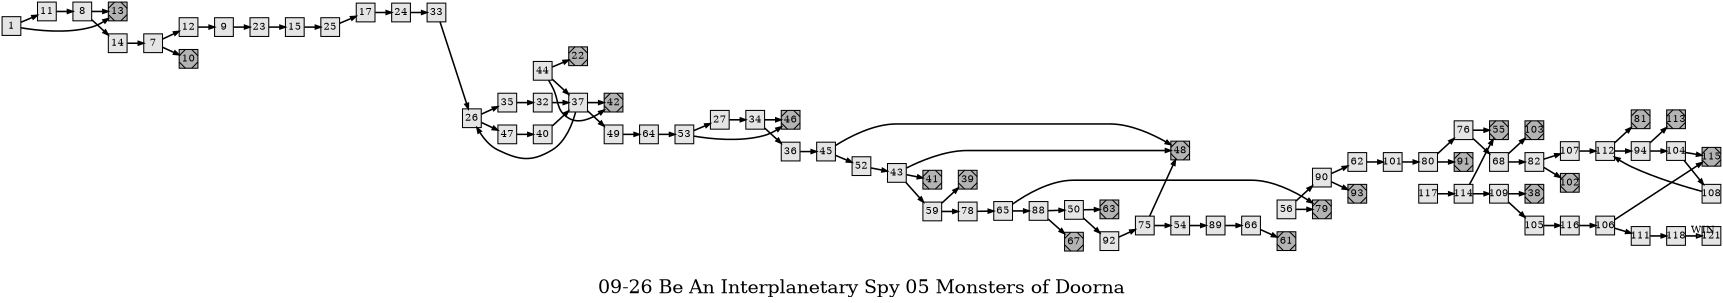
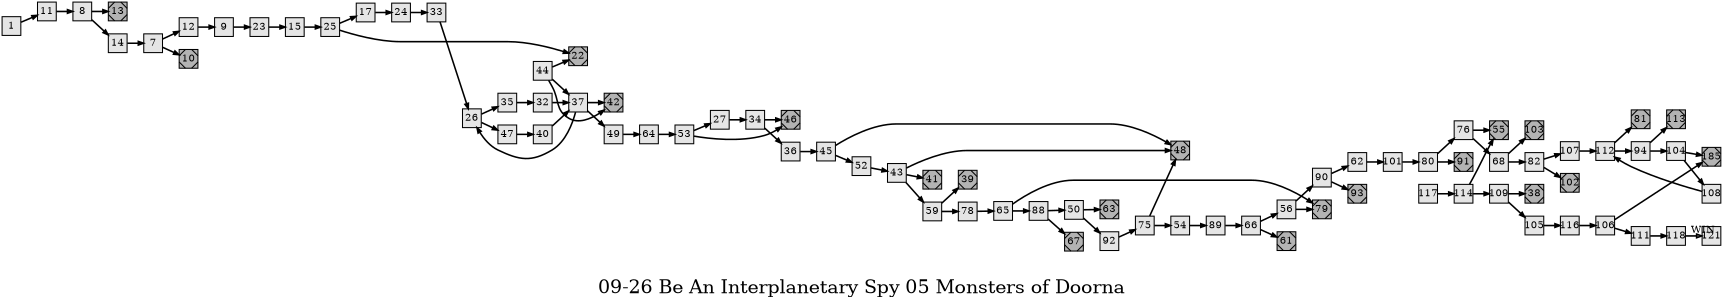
(63, 31) -> none
none -> (451, 42)
(1711, 157) -> (1711, 157)
none -> (1266, 219)
